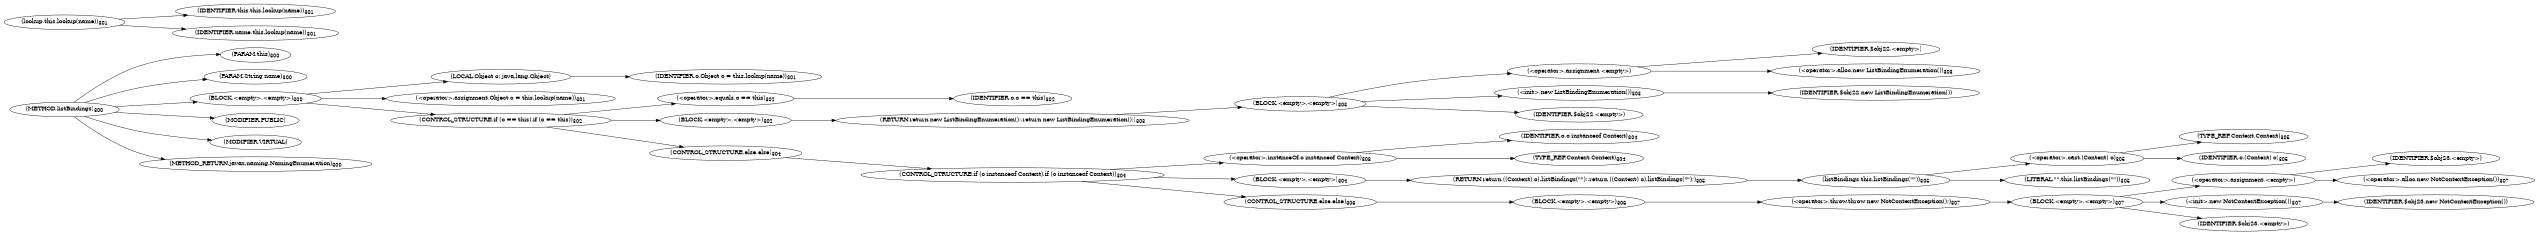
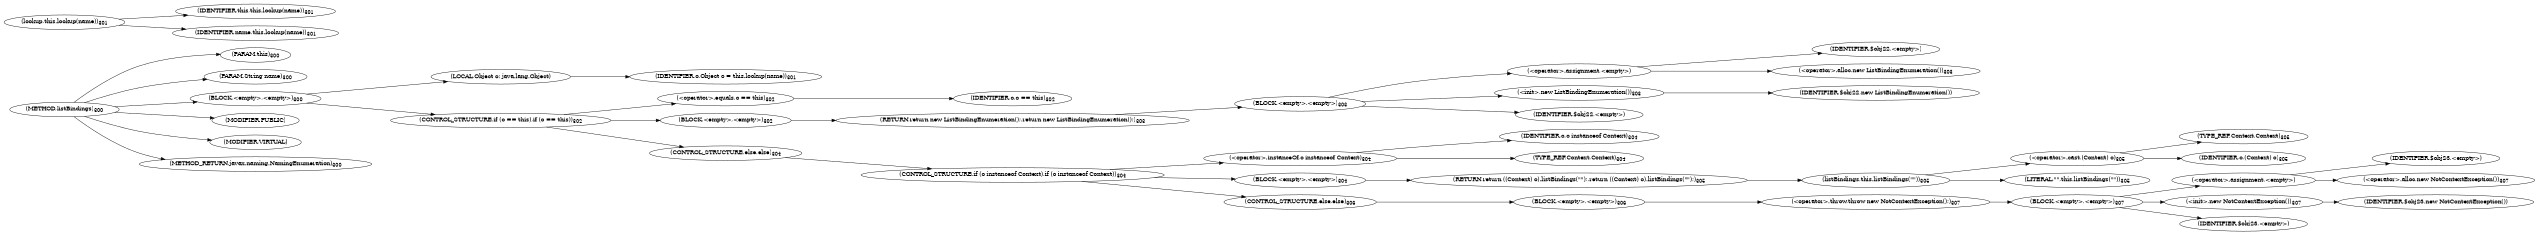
(501, 99) -> none
(1366, 158) -> (1366, 158)
